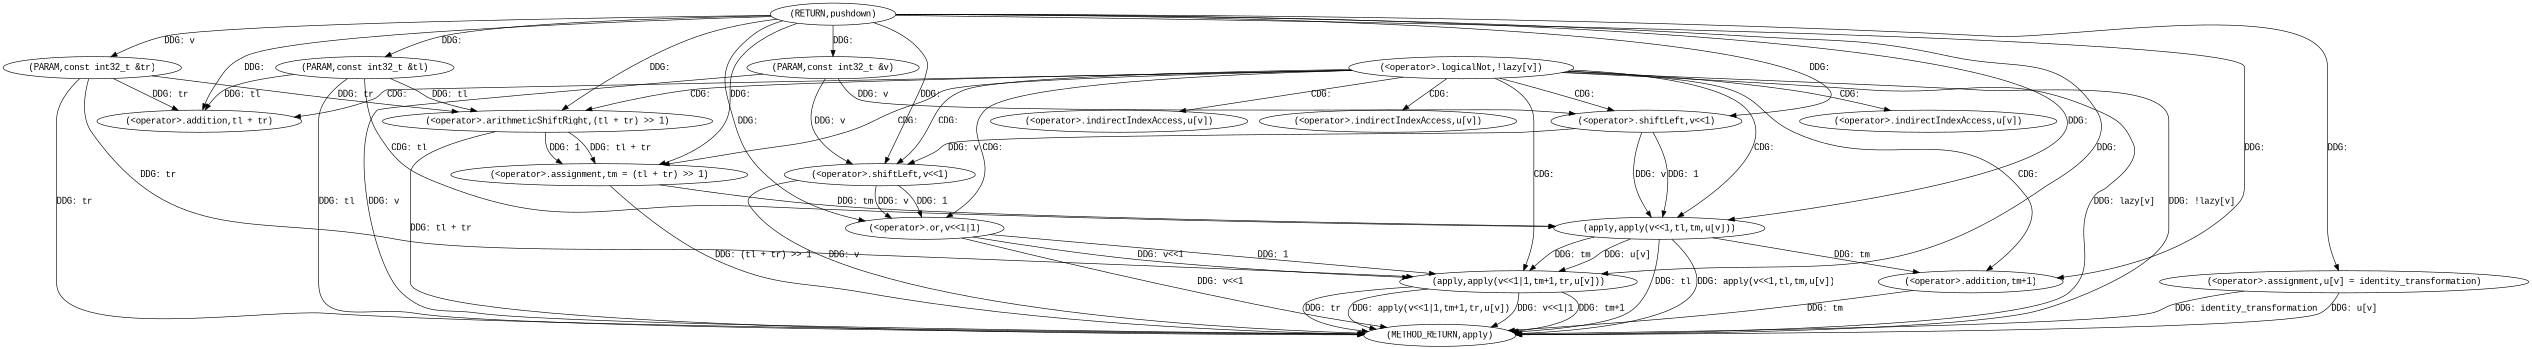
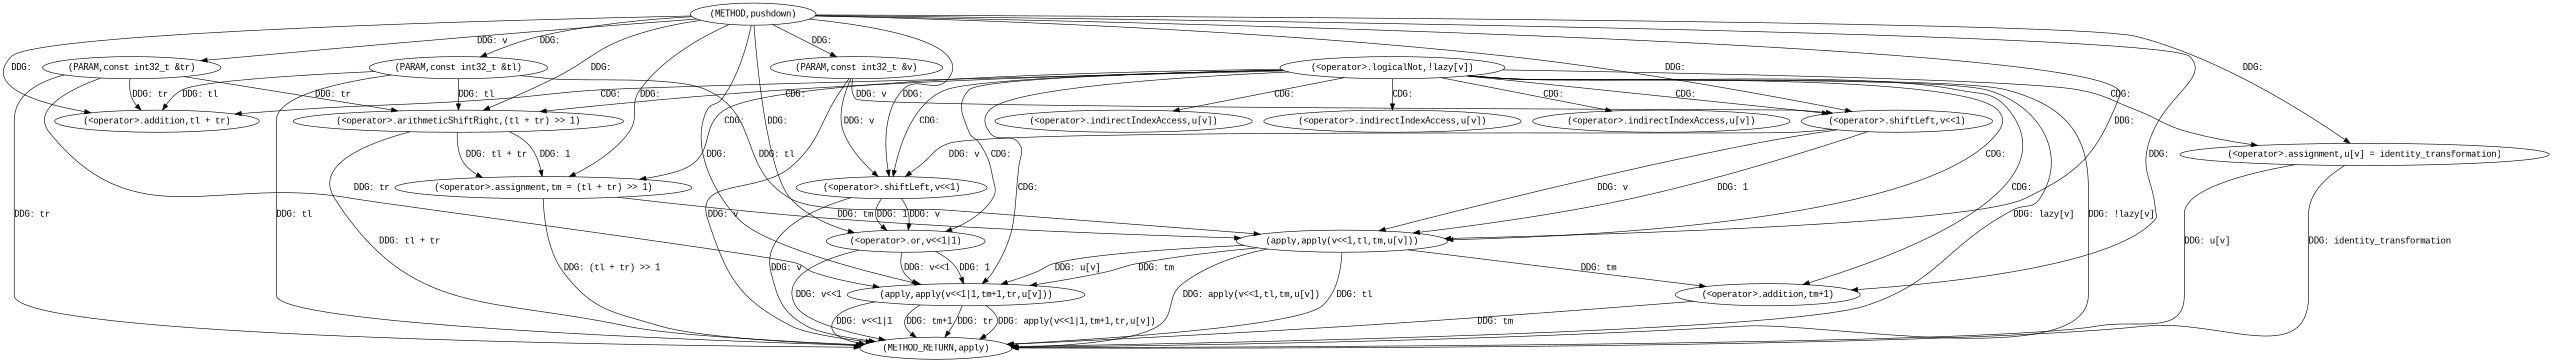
(833, 14) -> (753, 14)
none -> (1977, 82)
(409, 148) -> (777, 154)
